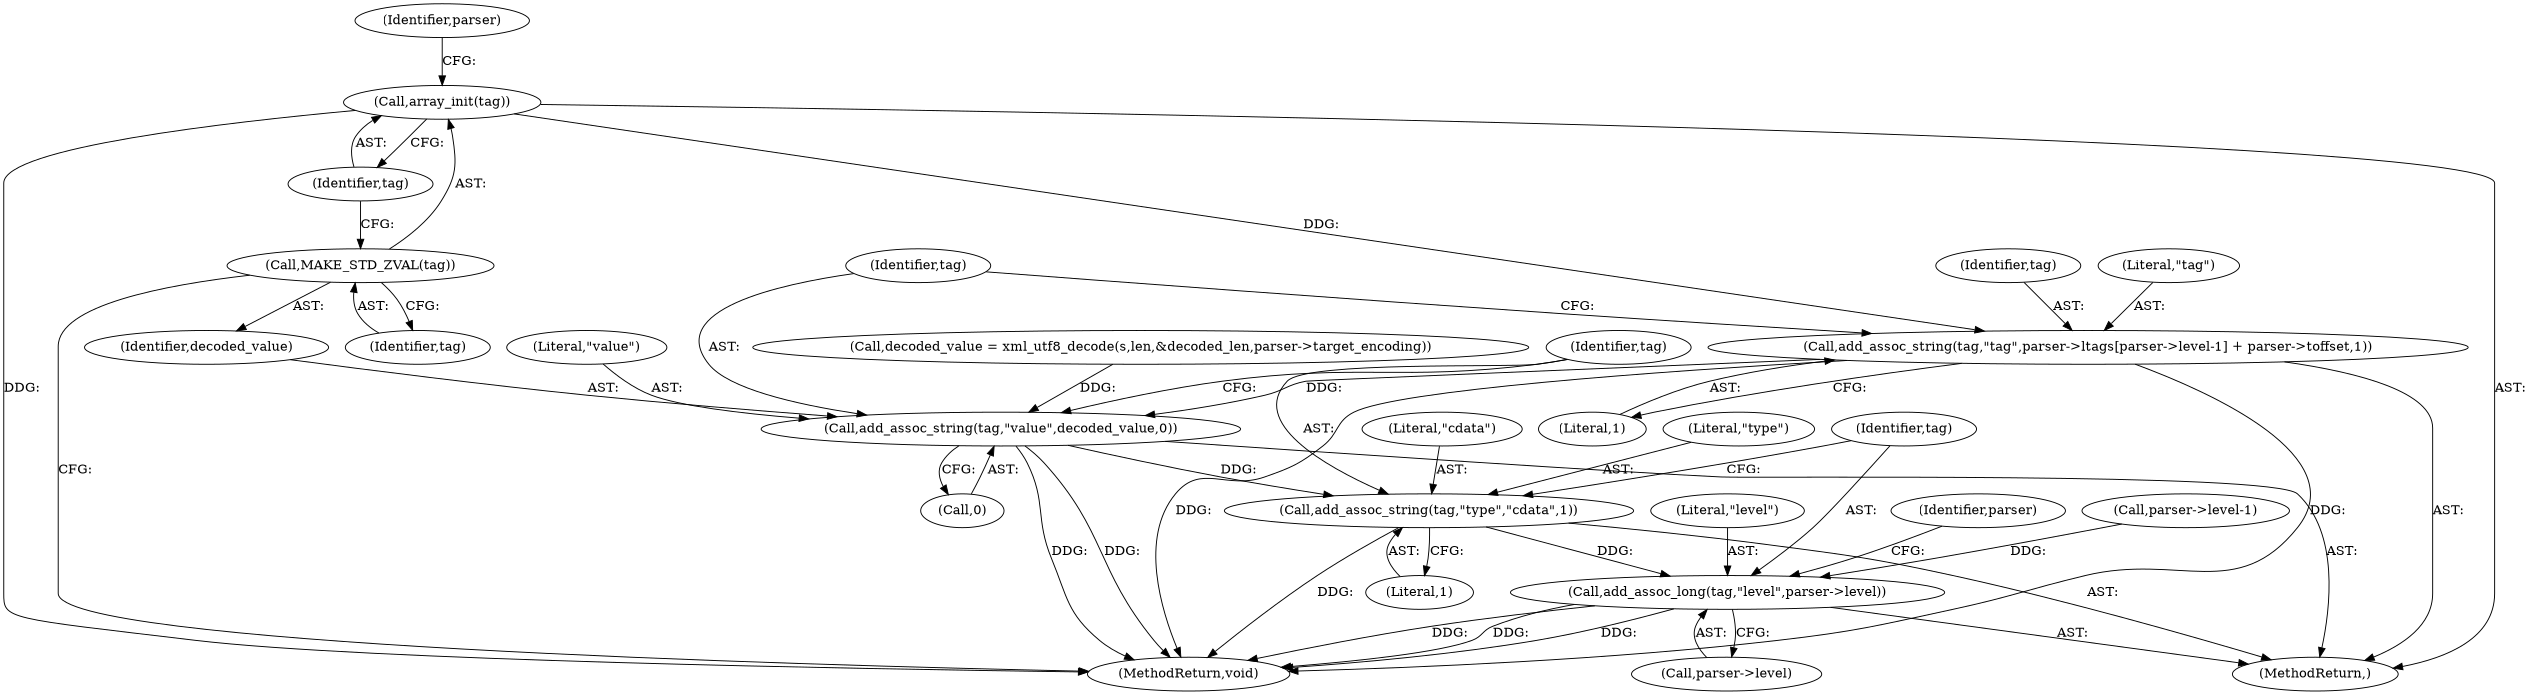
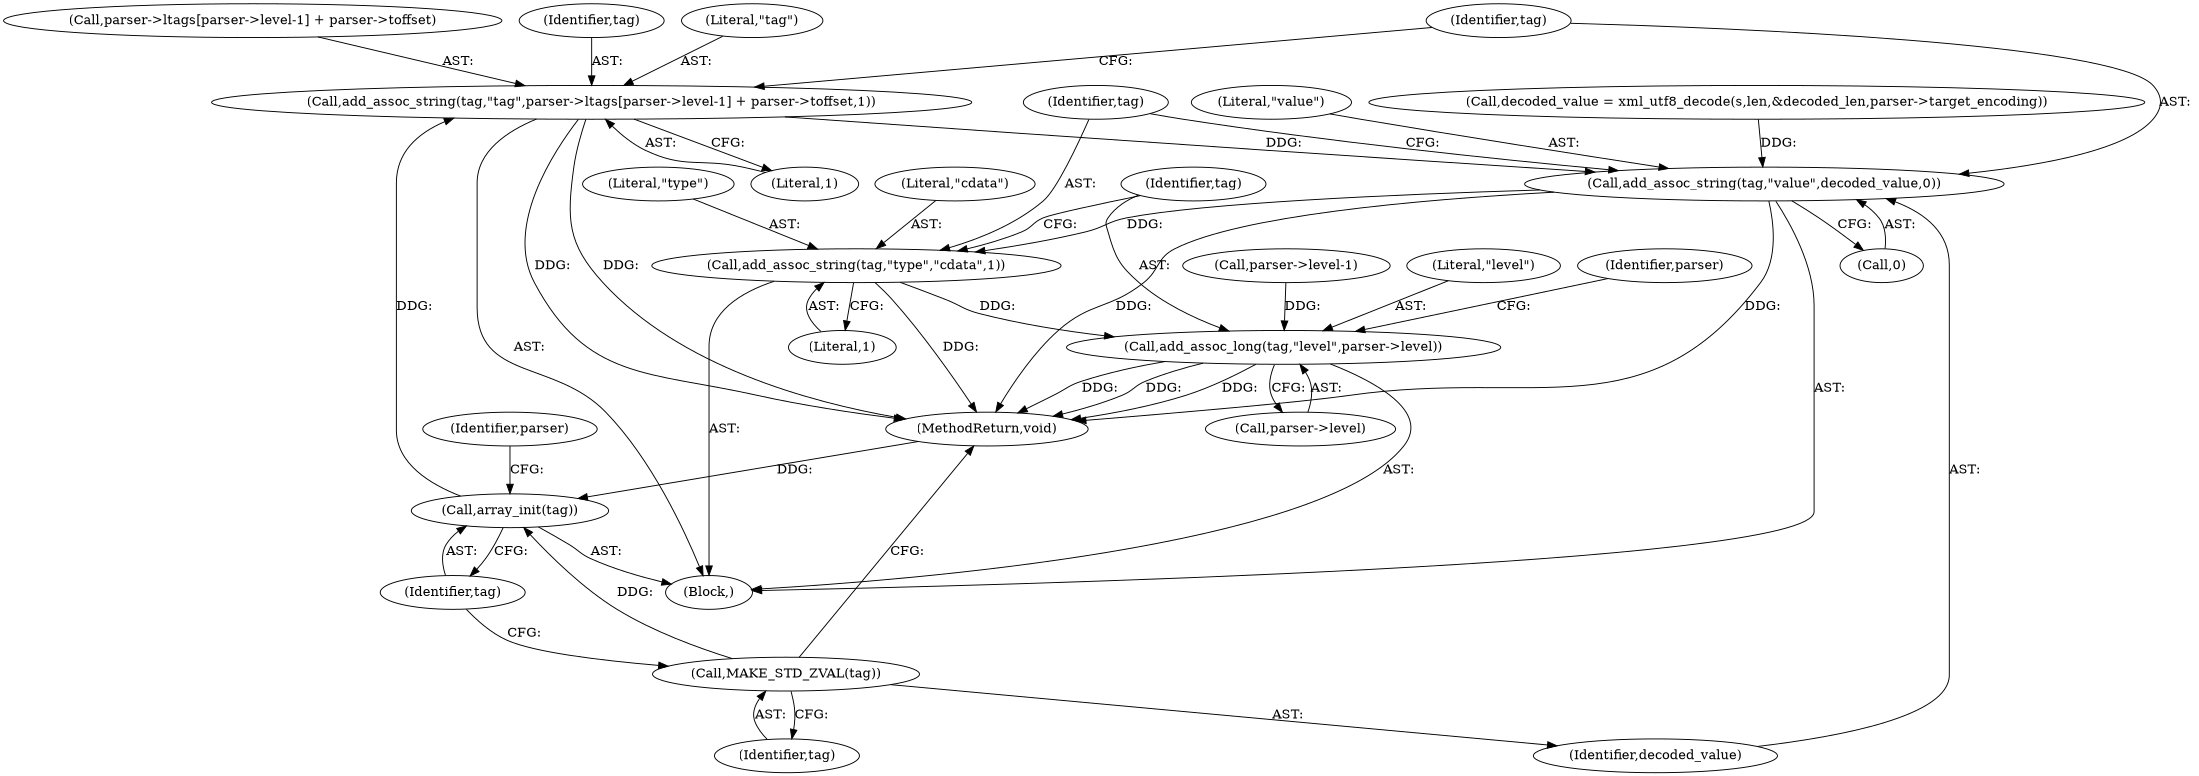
none -> (253, 21)
(473, 184) -> (637, 592)
(146, 634) -> (753, 469)
(2315, 674) -> (709, 592)
